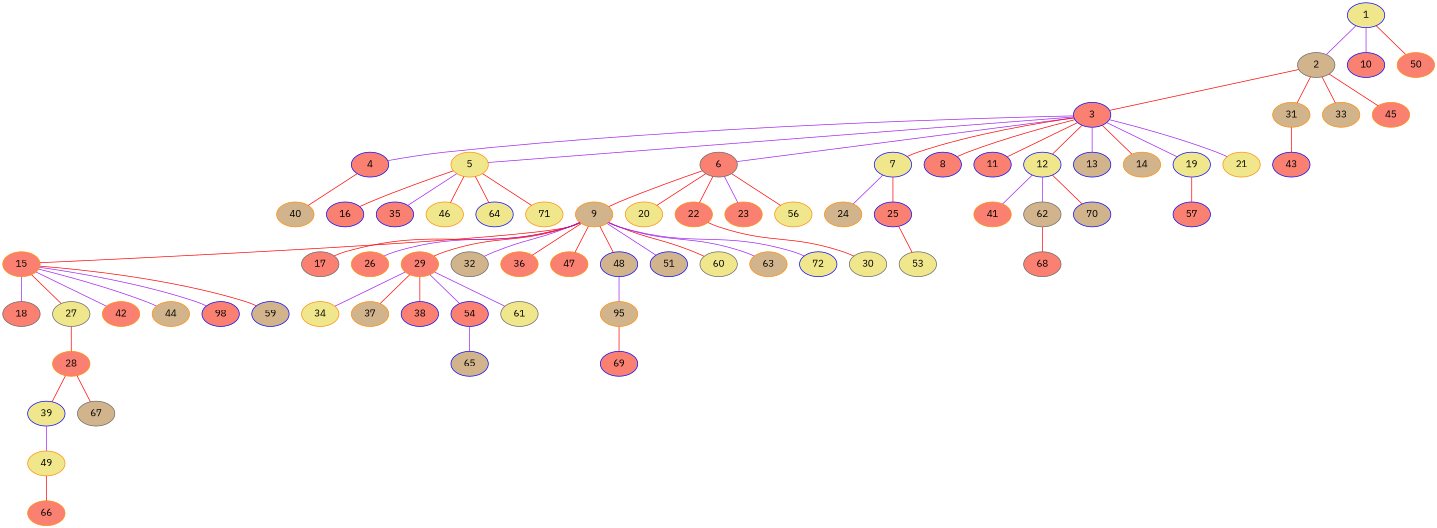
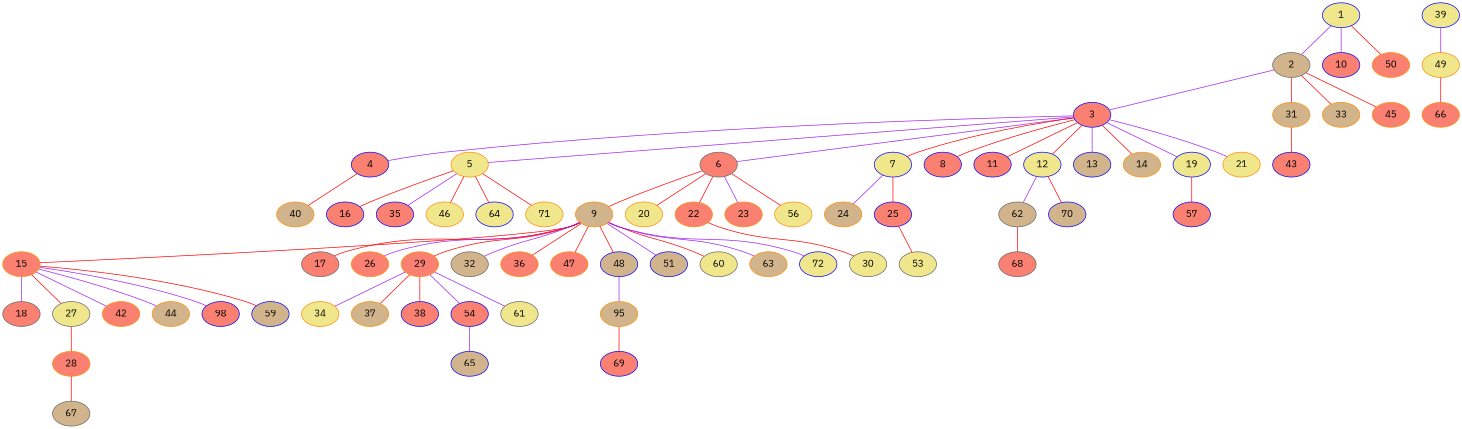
(1204, 90) -> (1192, 90)
(993, 214) -> none
(59, 389) -> none
